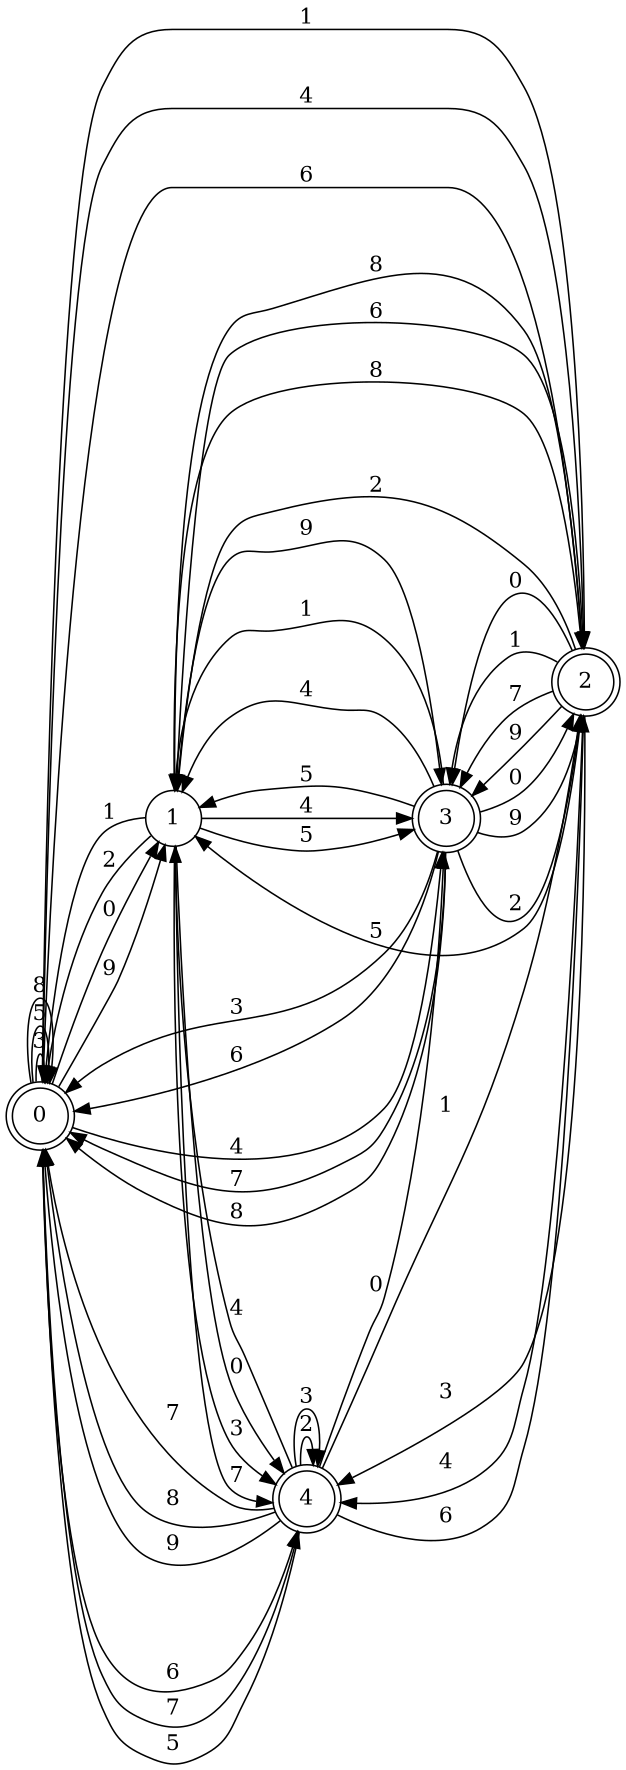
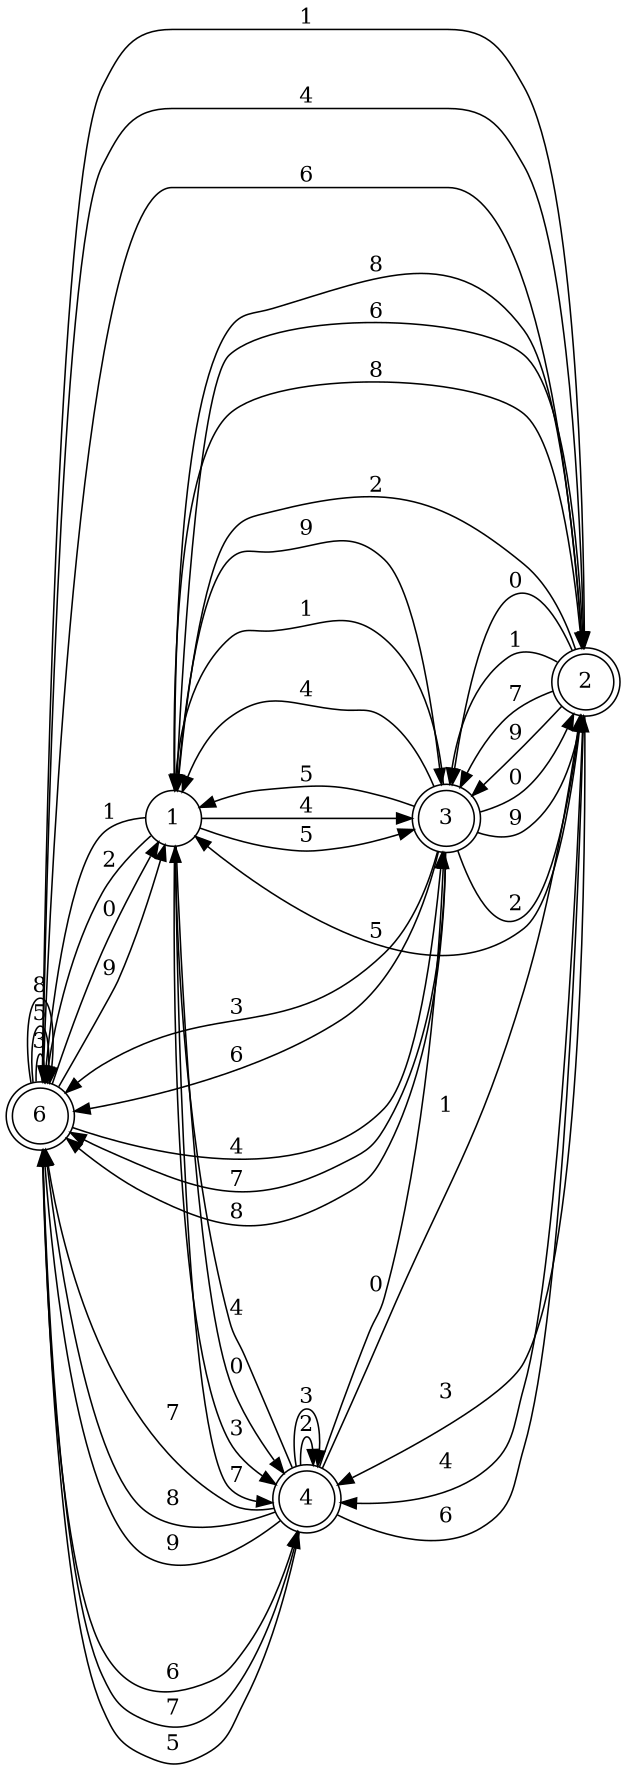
(40, 1116) -> (40, 1116)
